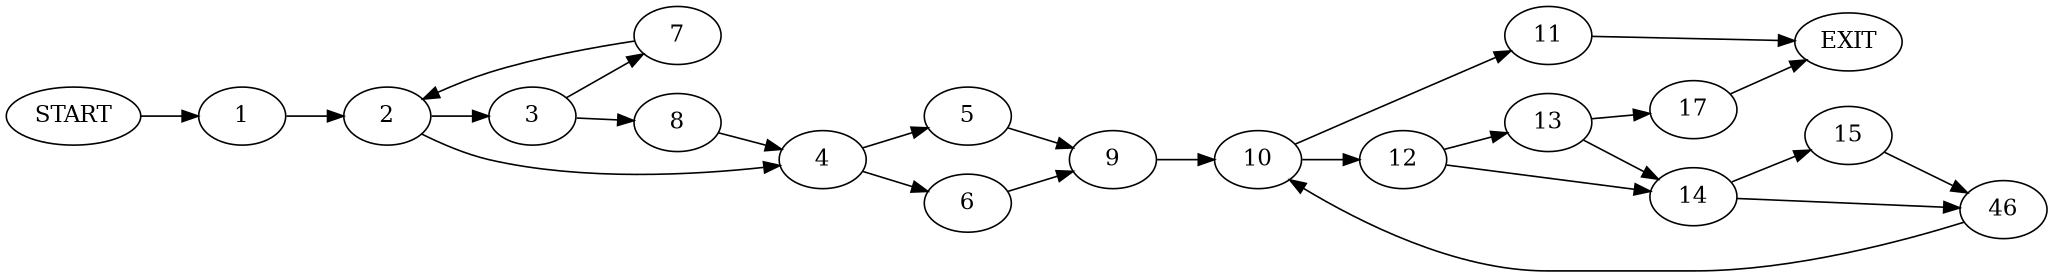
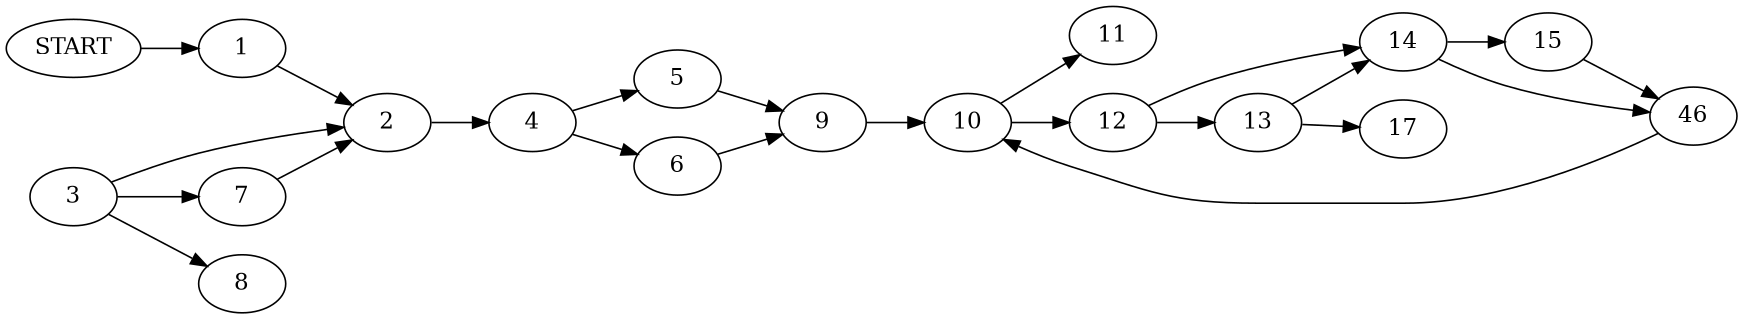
(1848, 42) -> none
(452, 116) -> (218, 149)
(742, 139) -> none
